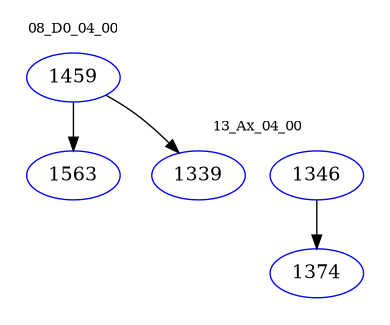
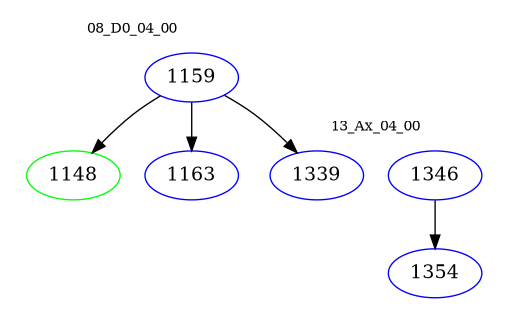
(73, 78) -> (192, 78)
none -> (73, 175)
(73, 175) -> (192, 175)
(317, 273) -> (435, 273)
